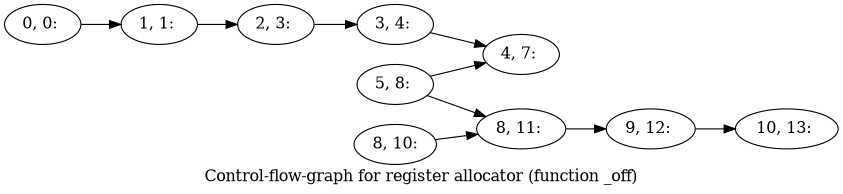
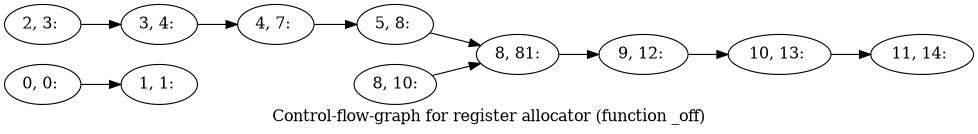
(212, 24) -> none
none -> (922, 54)
(453, 71) -> (330, 24)
(521, 129) -> (518, 54)
